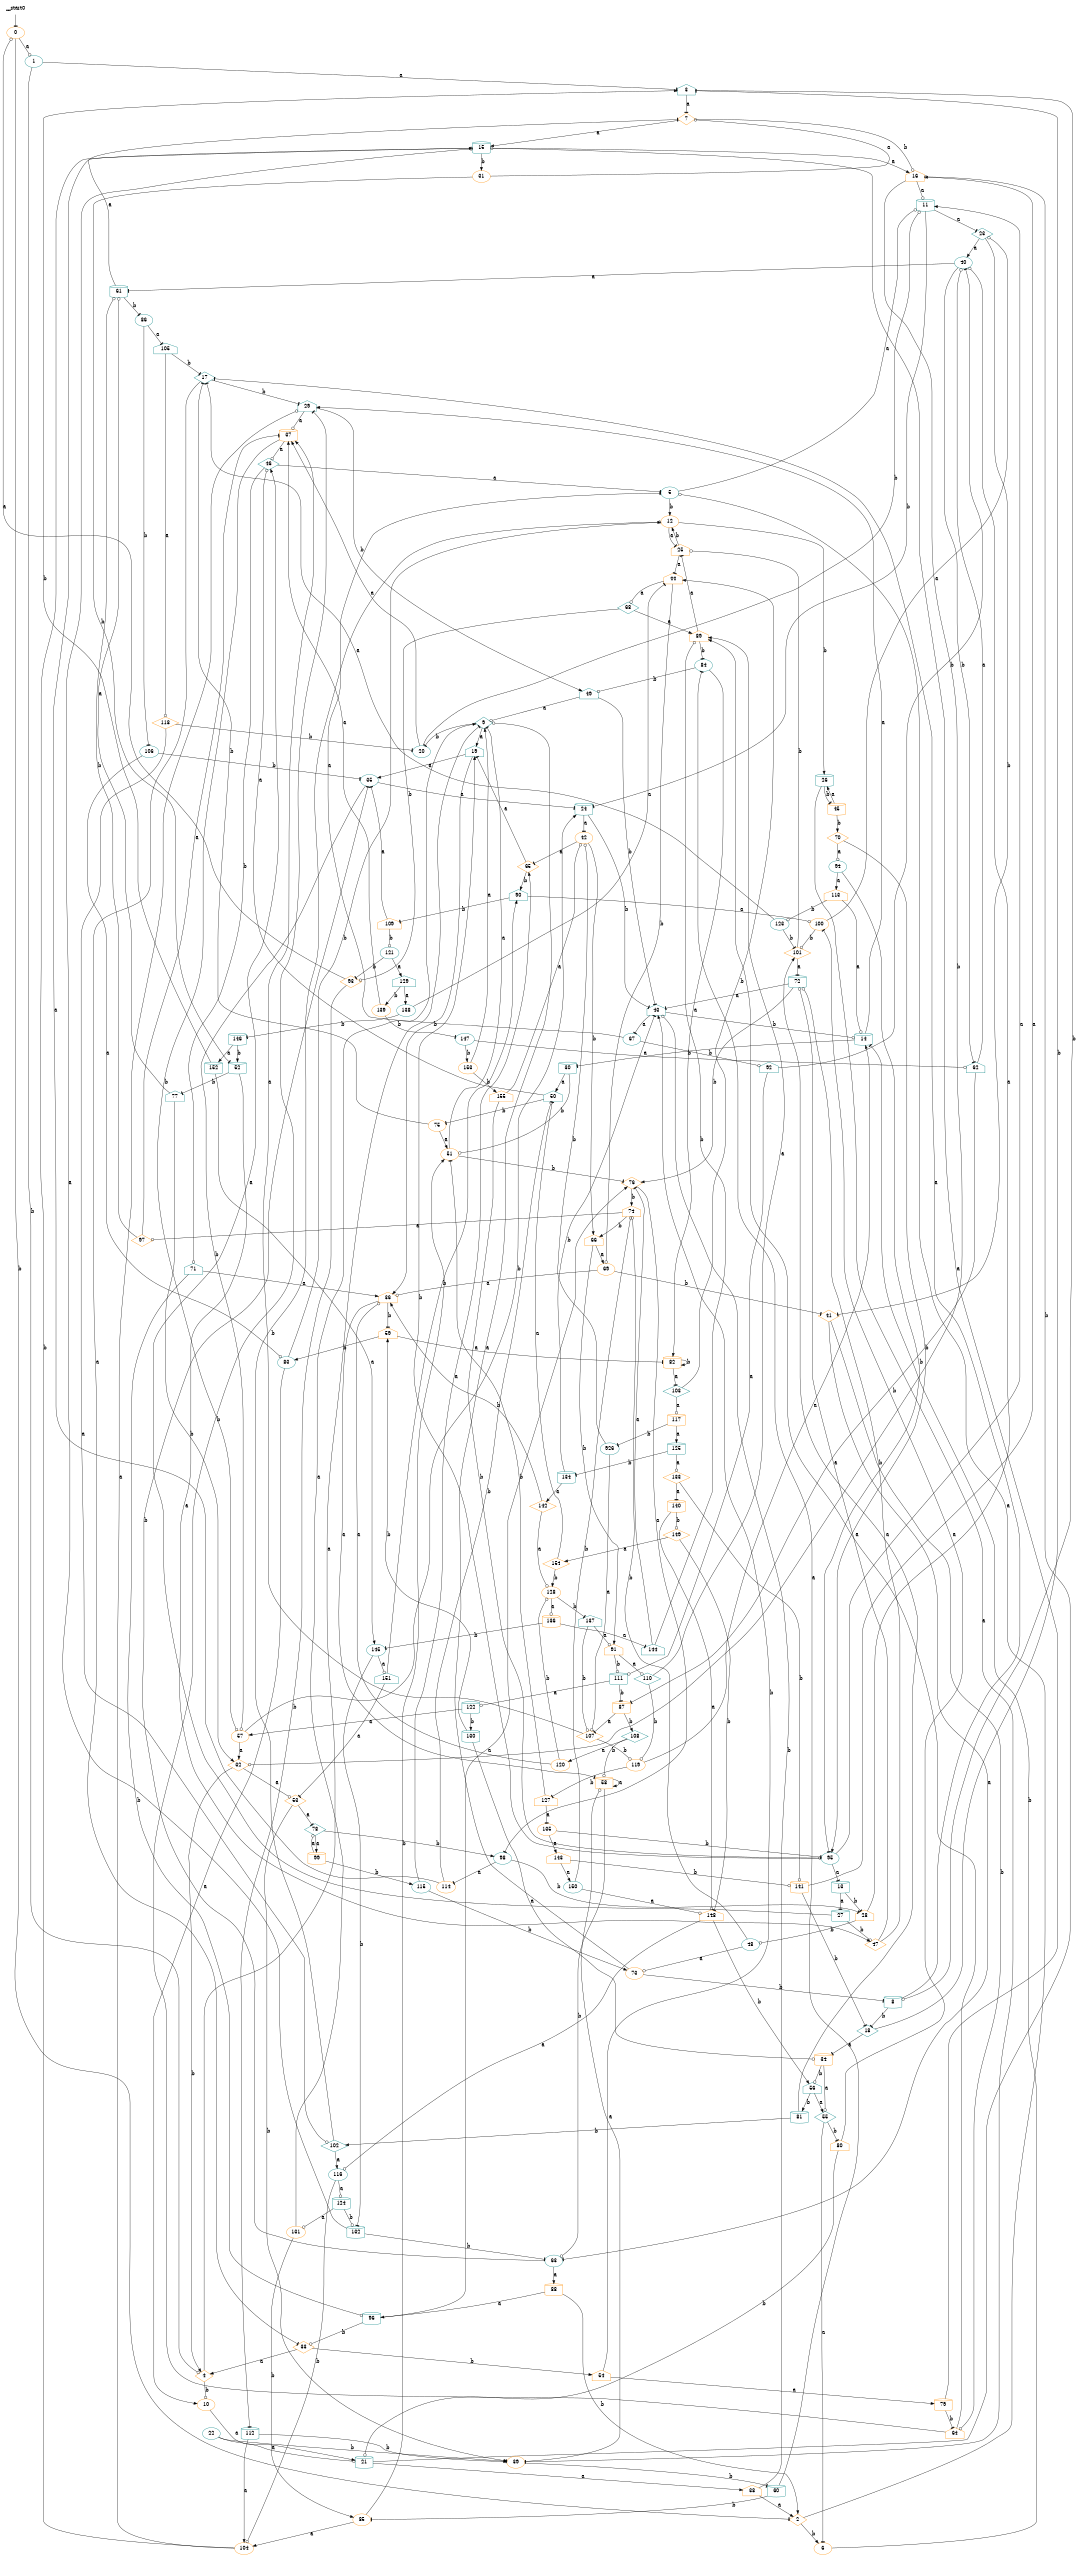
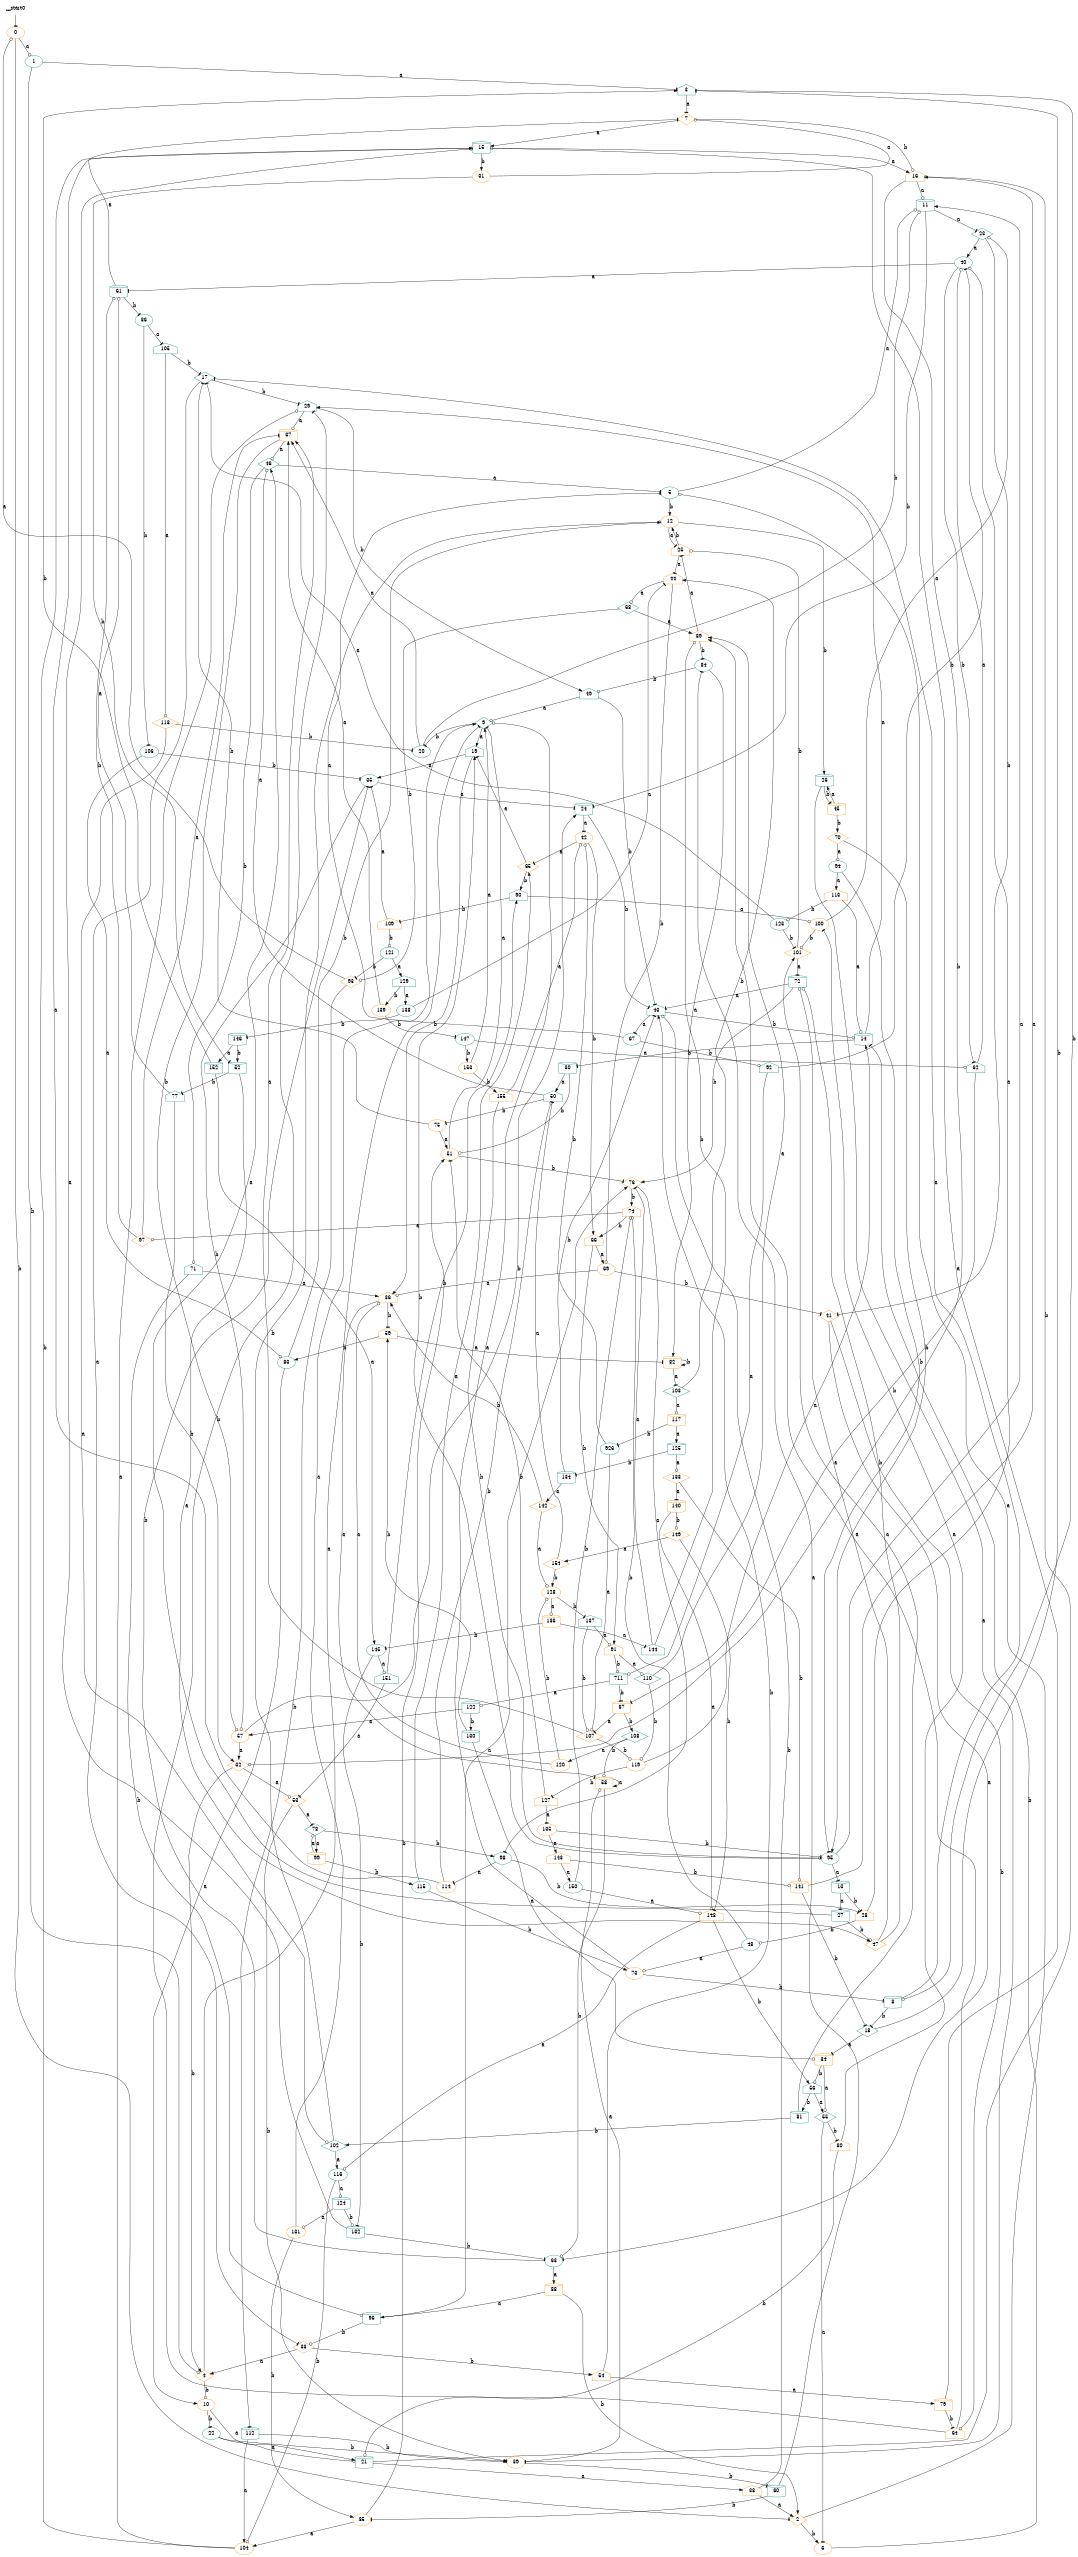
(619, 1679) -> (619, 1679)
none -> (209, 2418)
